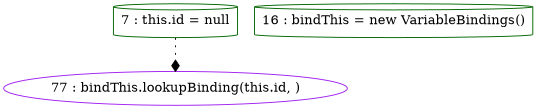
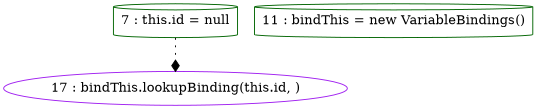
(394, 21) -> (394, 21)
(175, 88) -> (175, 88)
